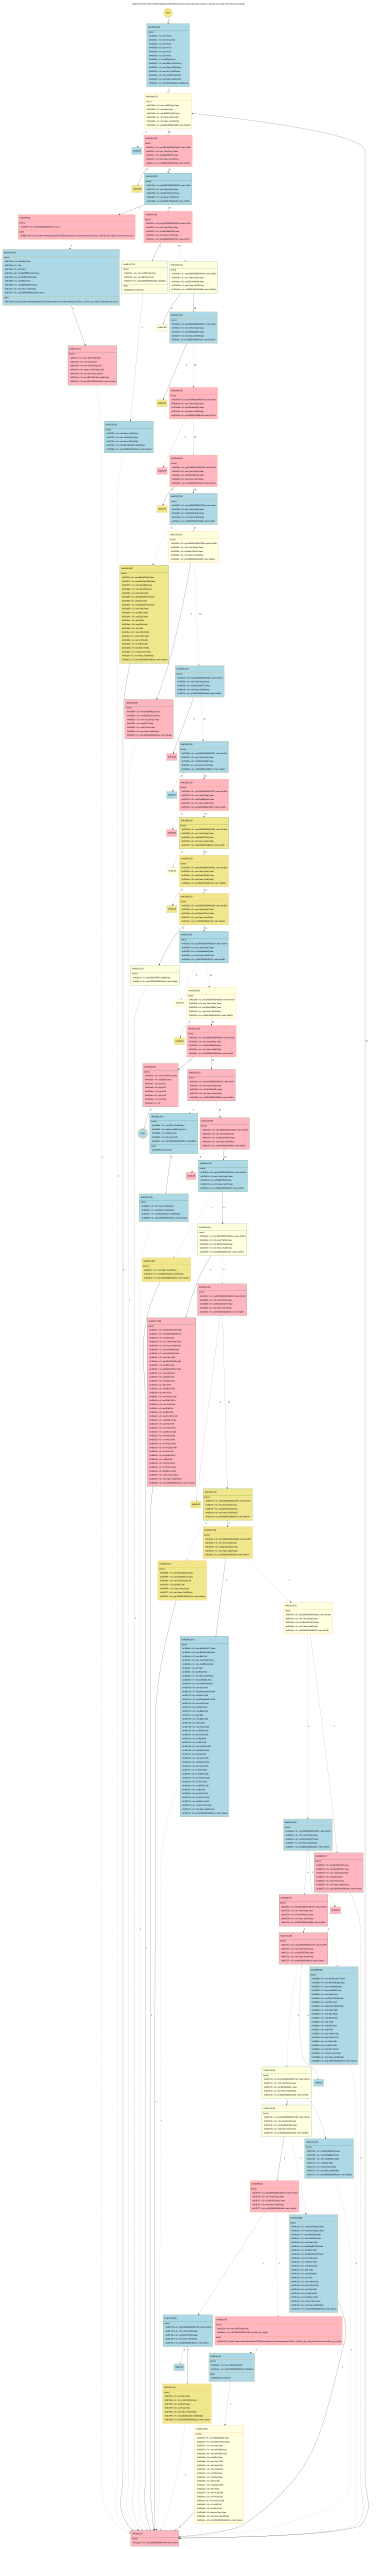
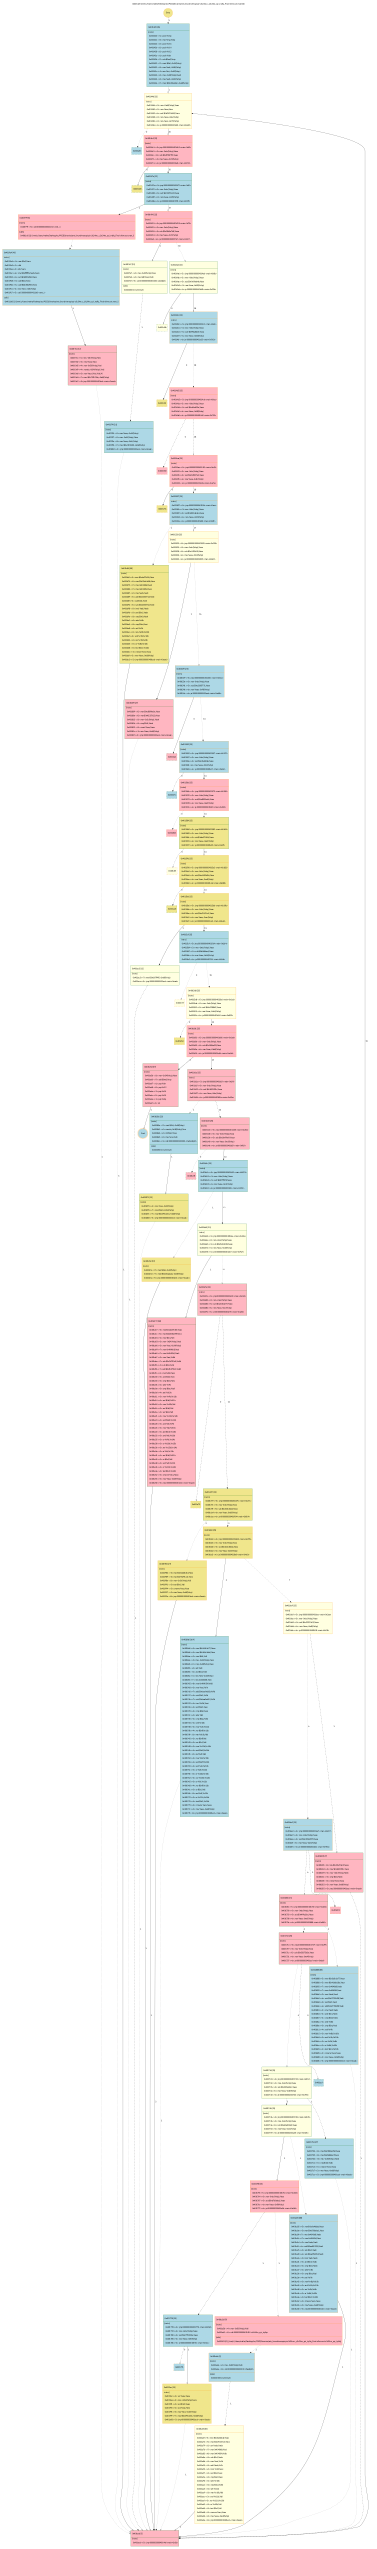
(164, 1208) -> (164, 1208)
